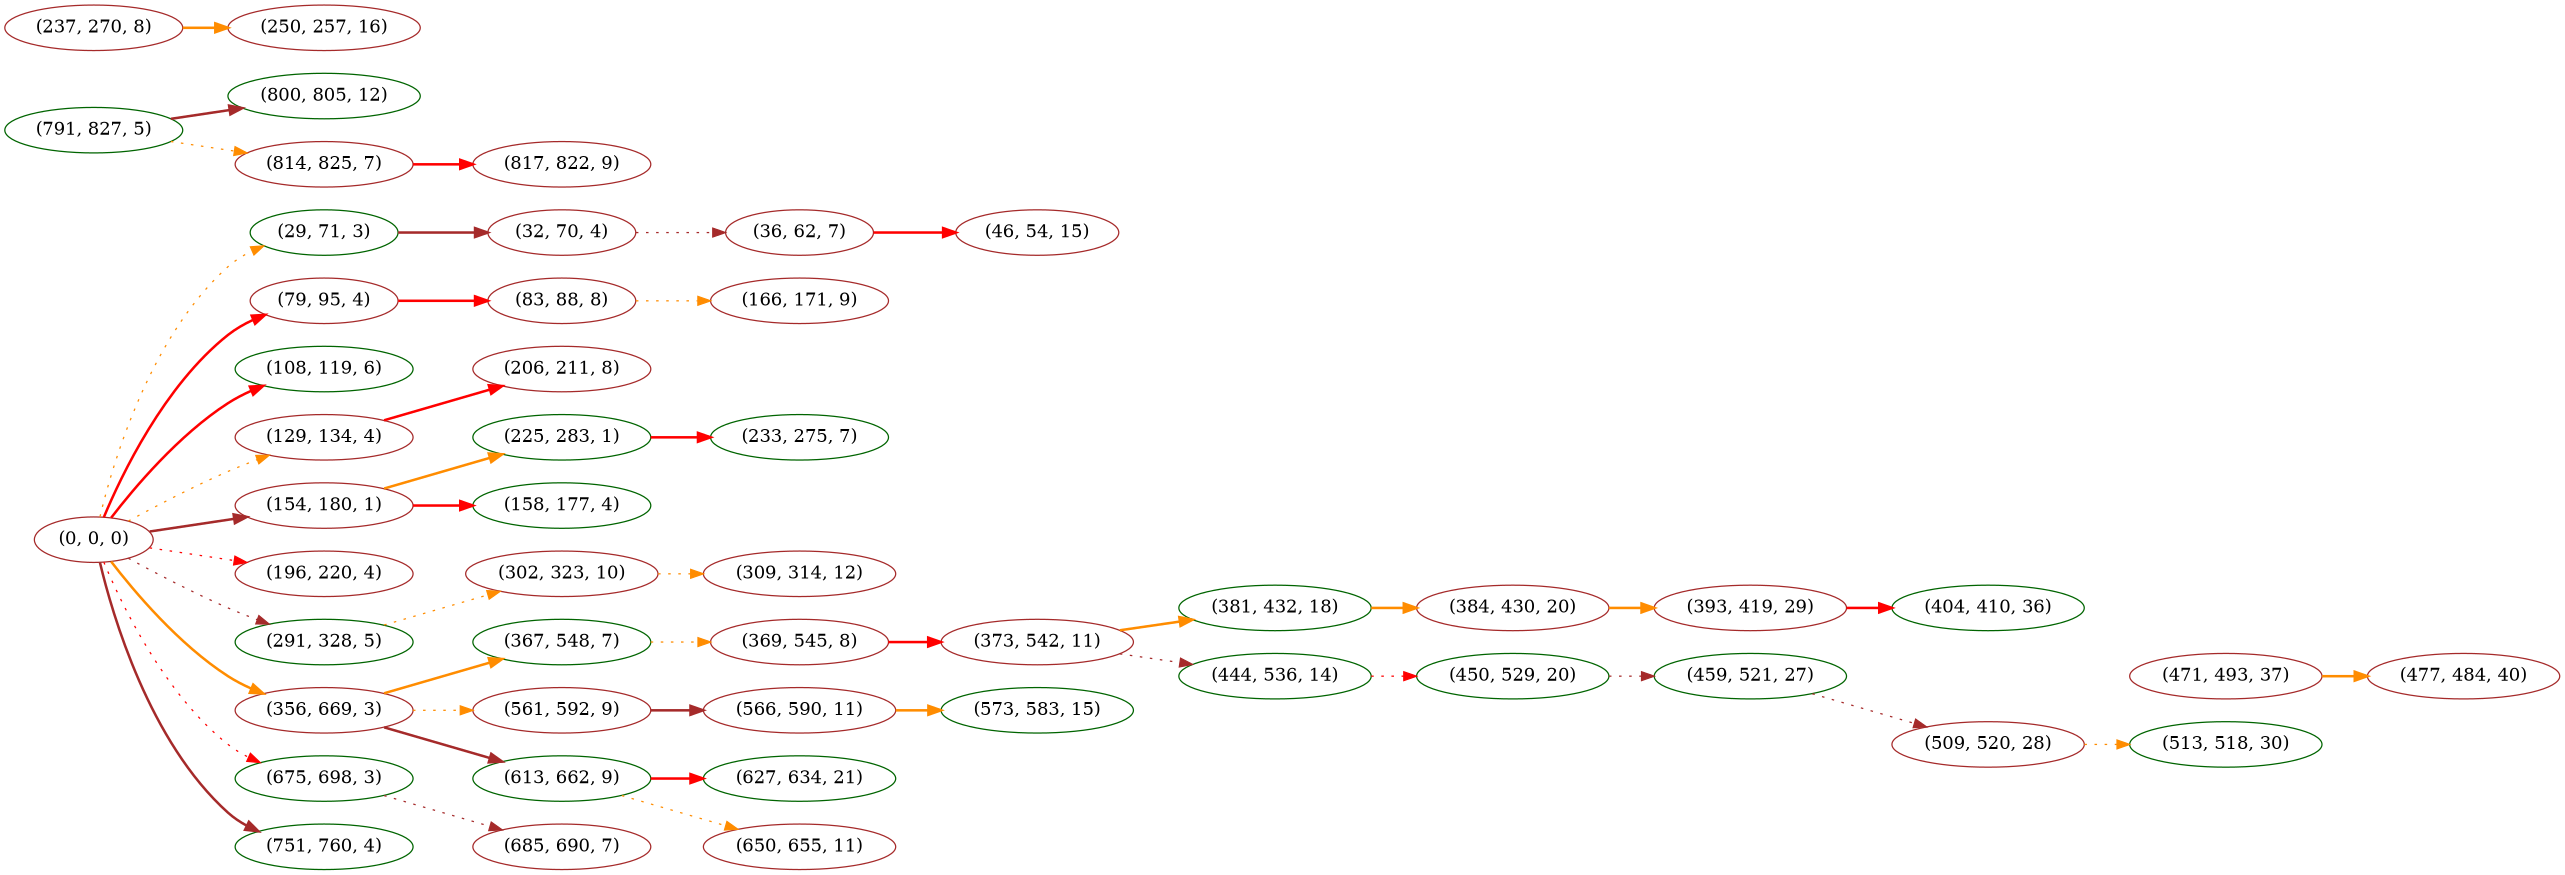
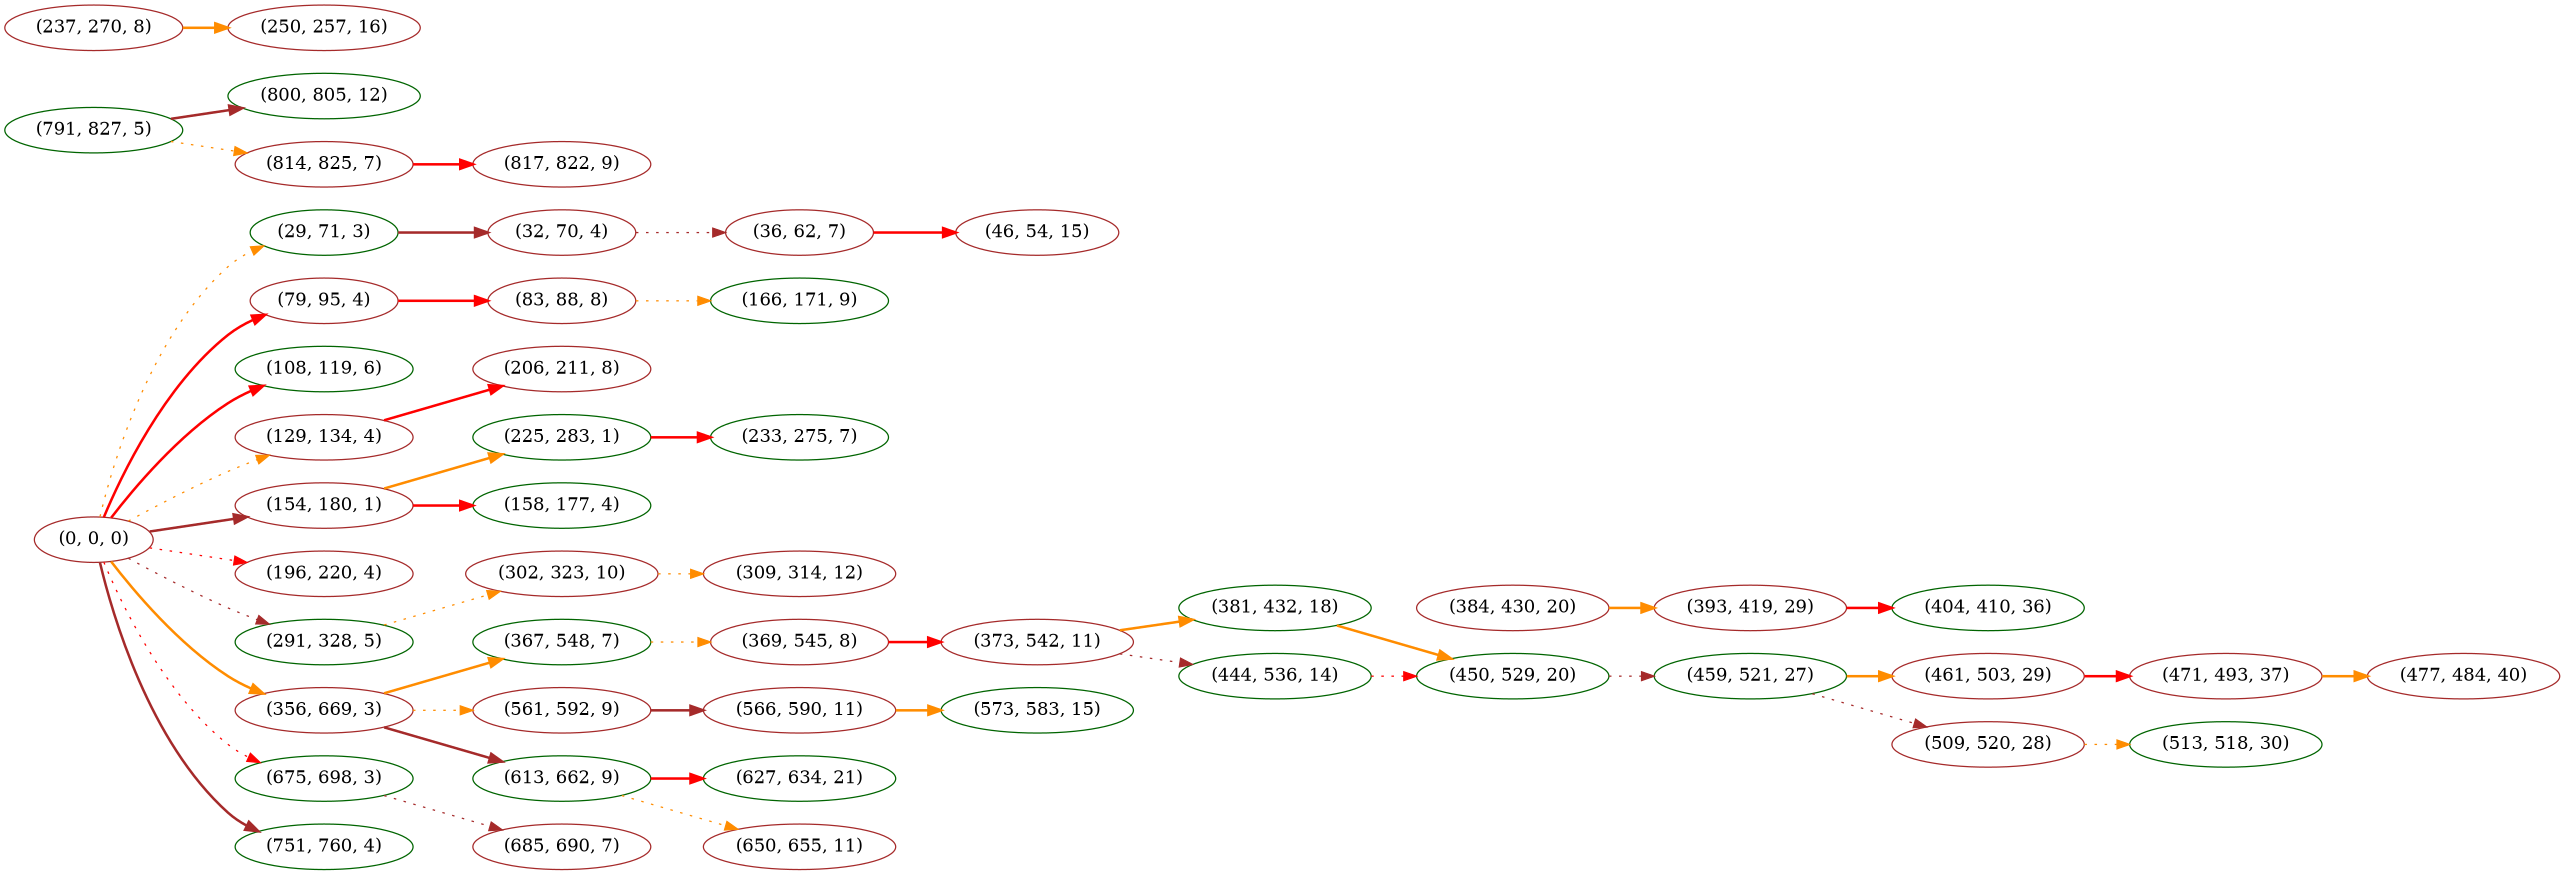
(800, 301) -> (800, 301)
(1387, 608) -> (1388, 640)
none -> (1988, 676)
